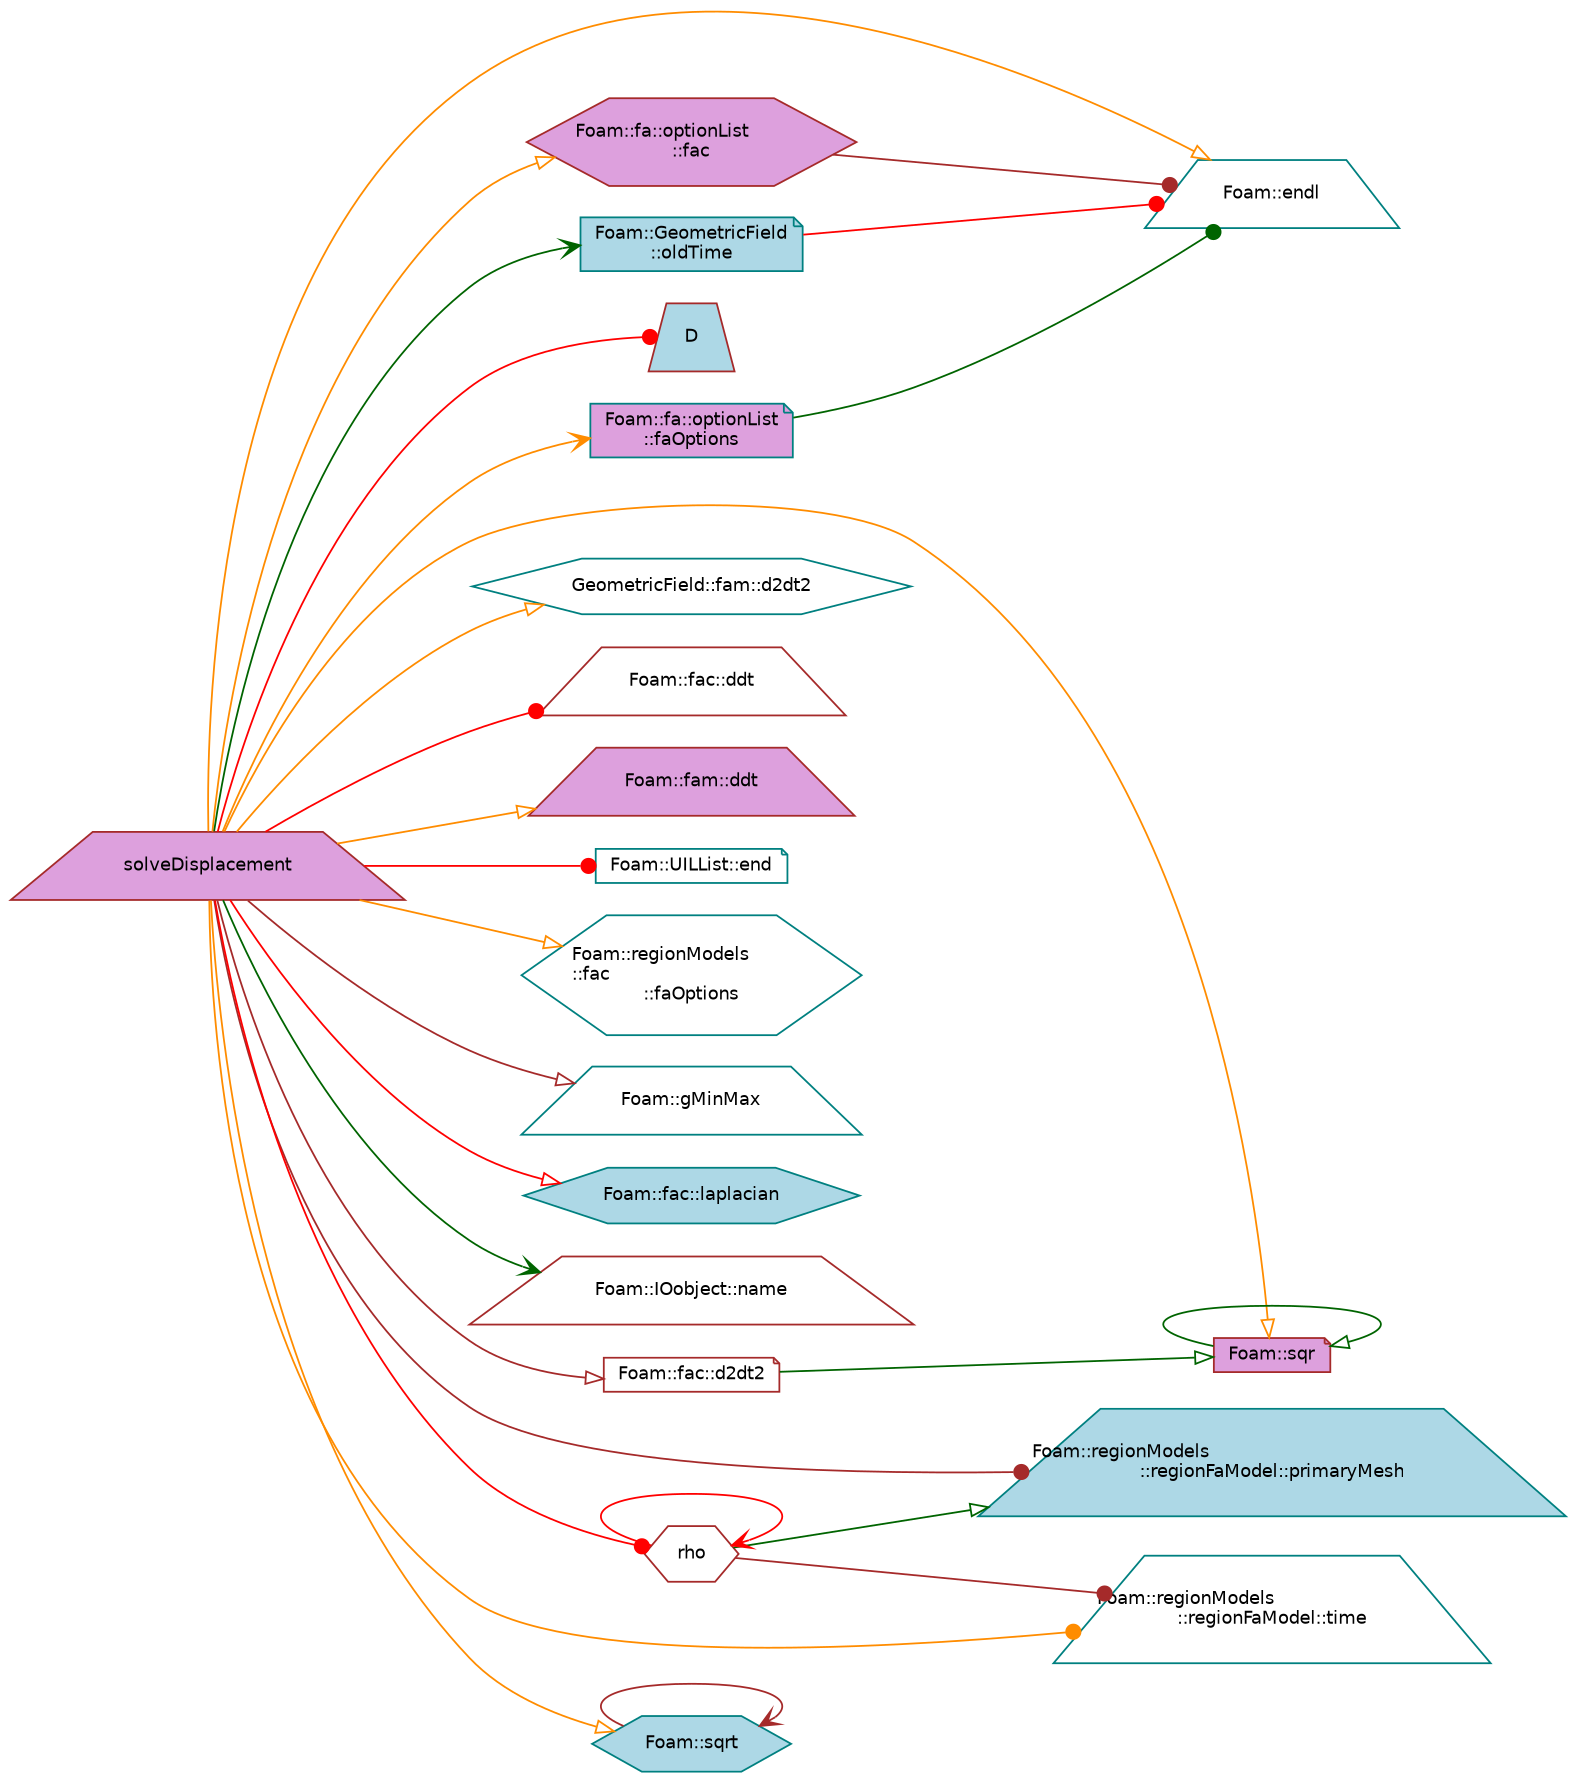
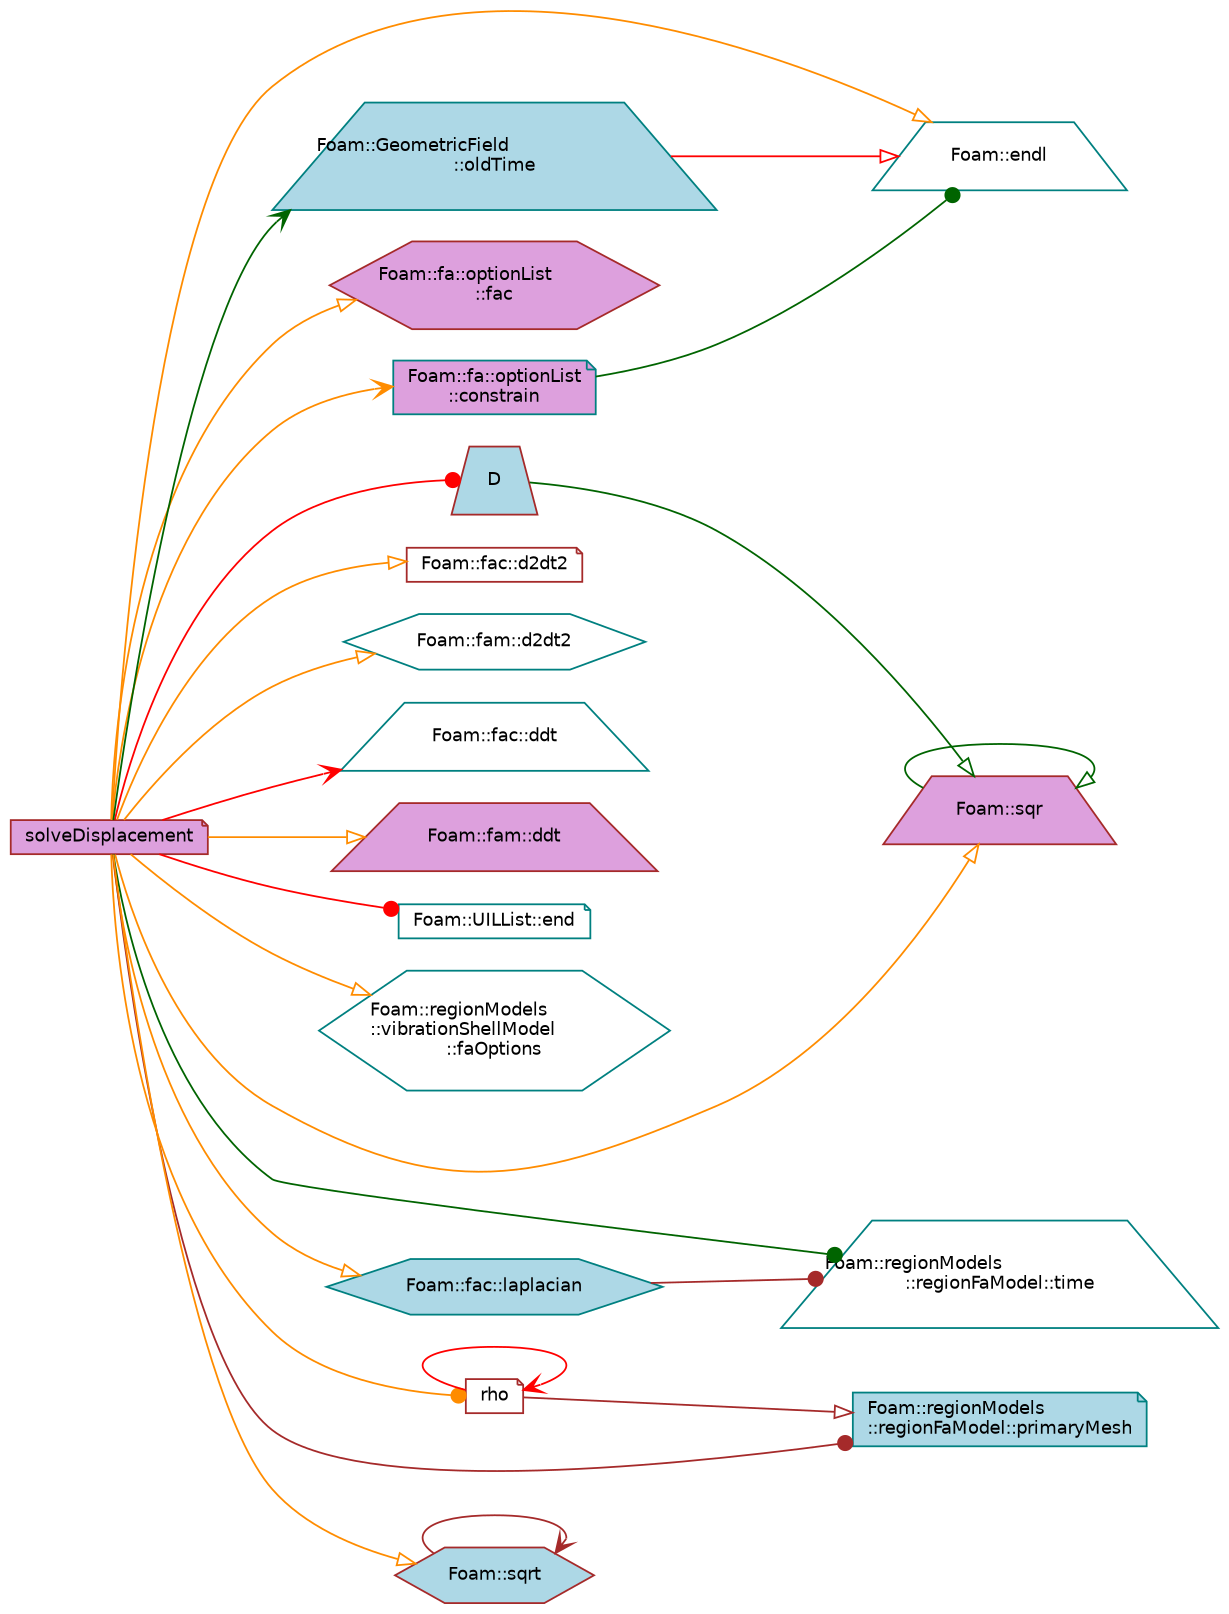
(998, 169) -> none
(976, 220) -> (776, 156)
(692, 244) -> (494, 156)
(692, 431) -> (494, 387)
(692, 586) -> (494, 642)
(692, 681) -> (494, 737)
(393, 764) -> (242, 795)
(208, 866) -> (109, 837)
(692, 975) -> (494, 1031)
(363, 1067) -> (176, 1095)
(692, 1101) -> none
(338, 1195) -> (215, 647)
(341, 1287) -> (191, 1215)
(692, 1291) -> none
(1272, 1355) -> (1000, 810)
(987, 1365) -> (777, 571)
(1272, 1463) -> (1000, 1419)
(852, 1529) -> (679, 1405)
(409, 1542) -> (366, 1195)
(692, 1554) -> (494, 1396)
(916, 1575) -> (730, 1281)
(692, 1744) -> (494, 1575)
